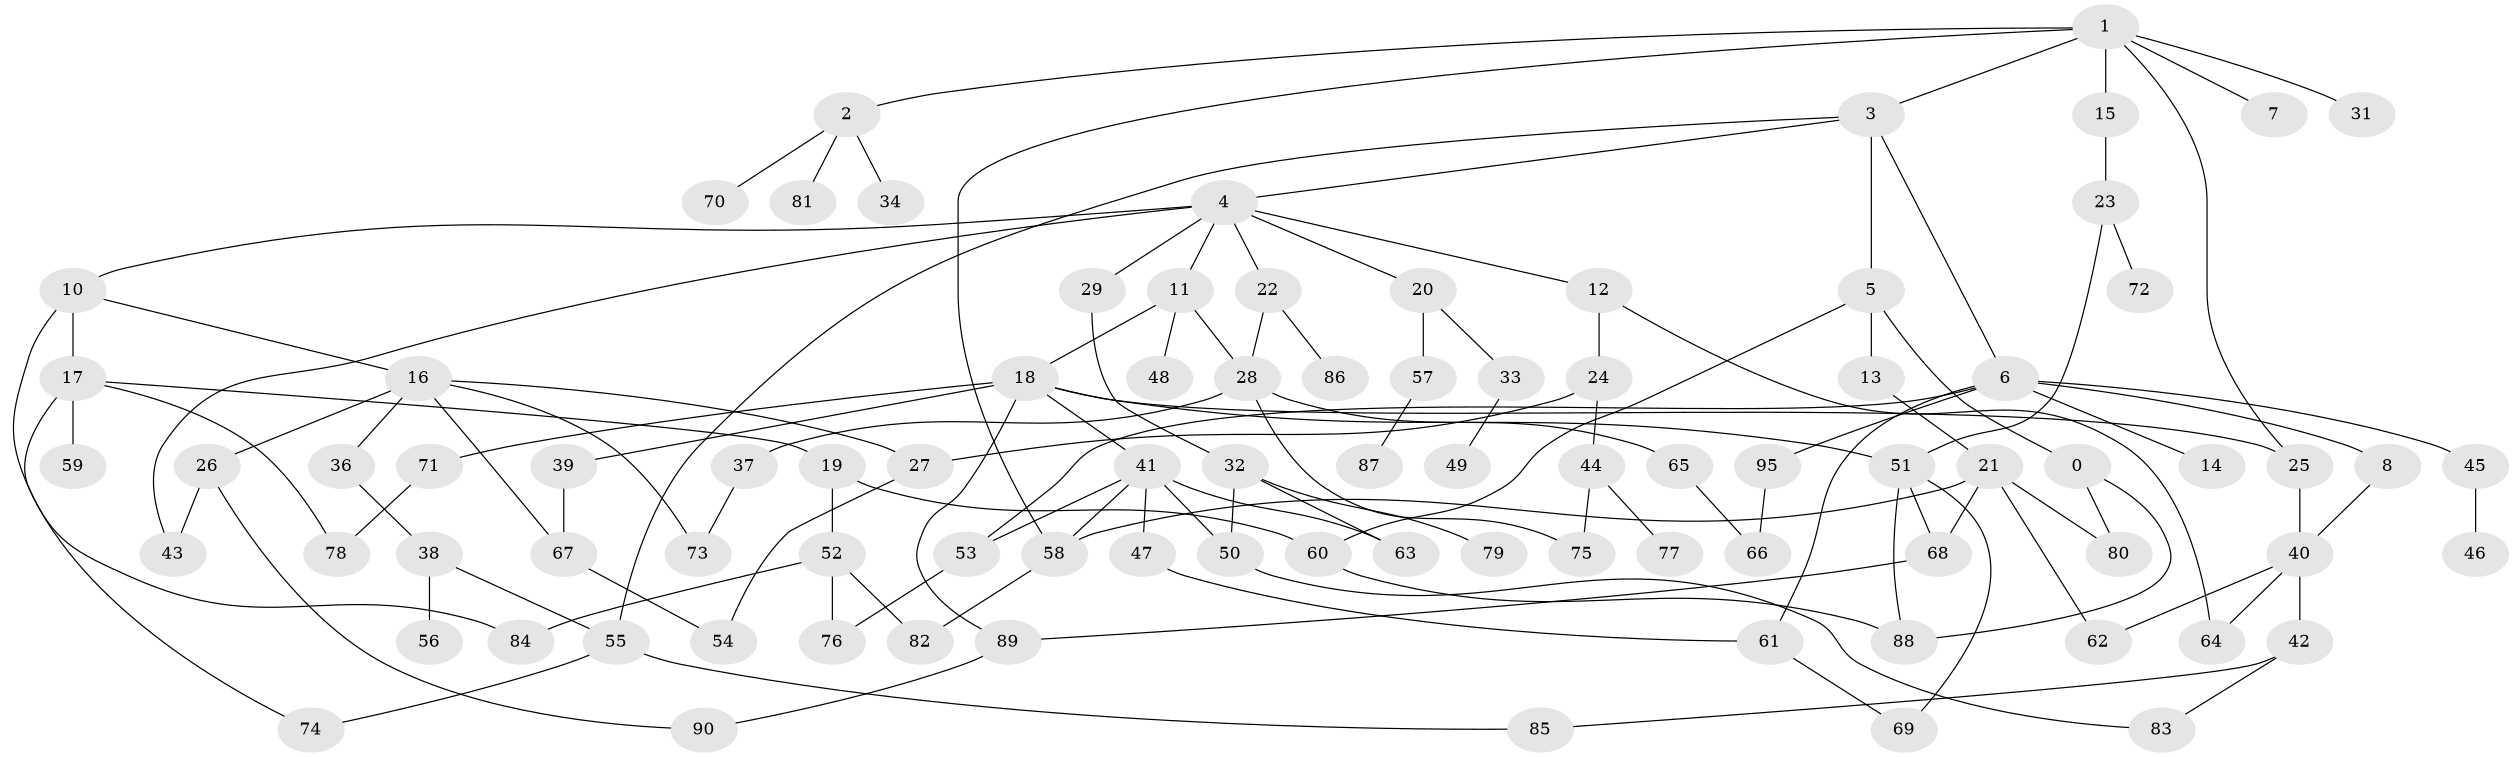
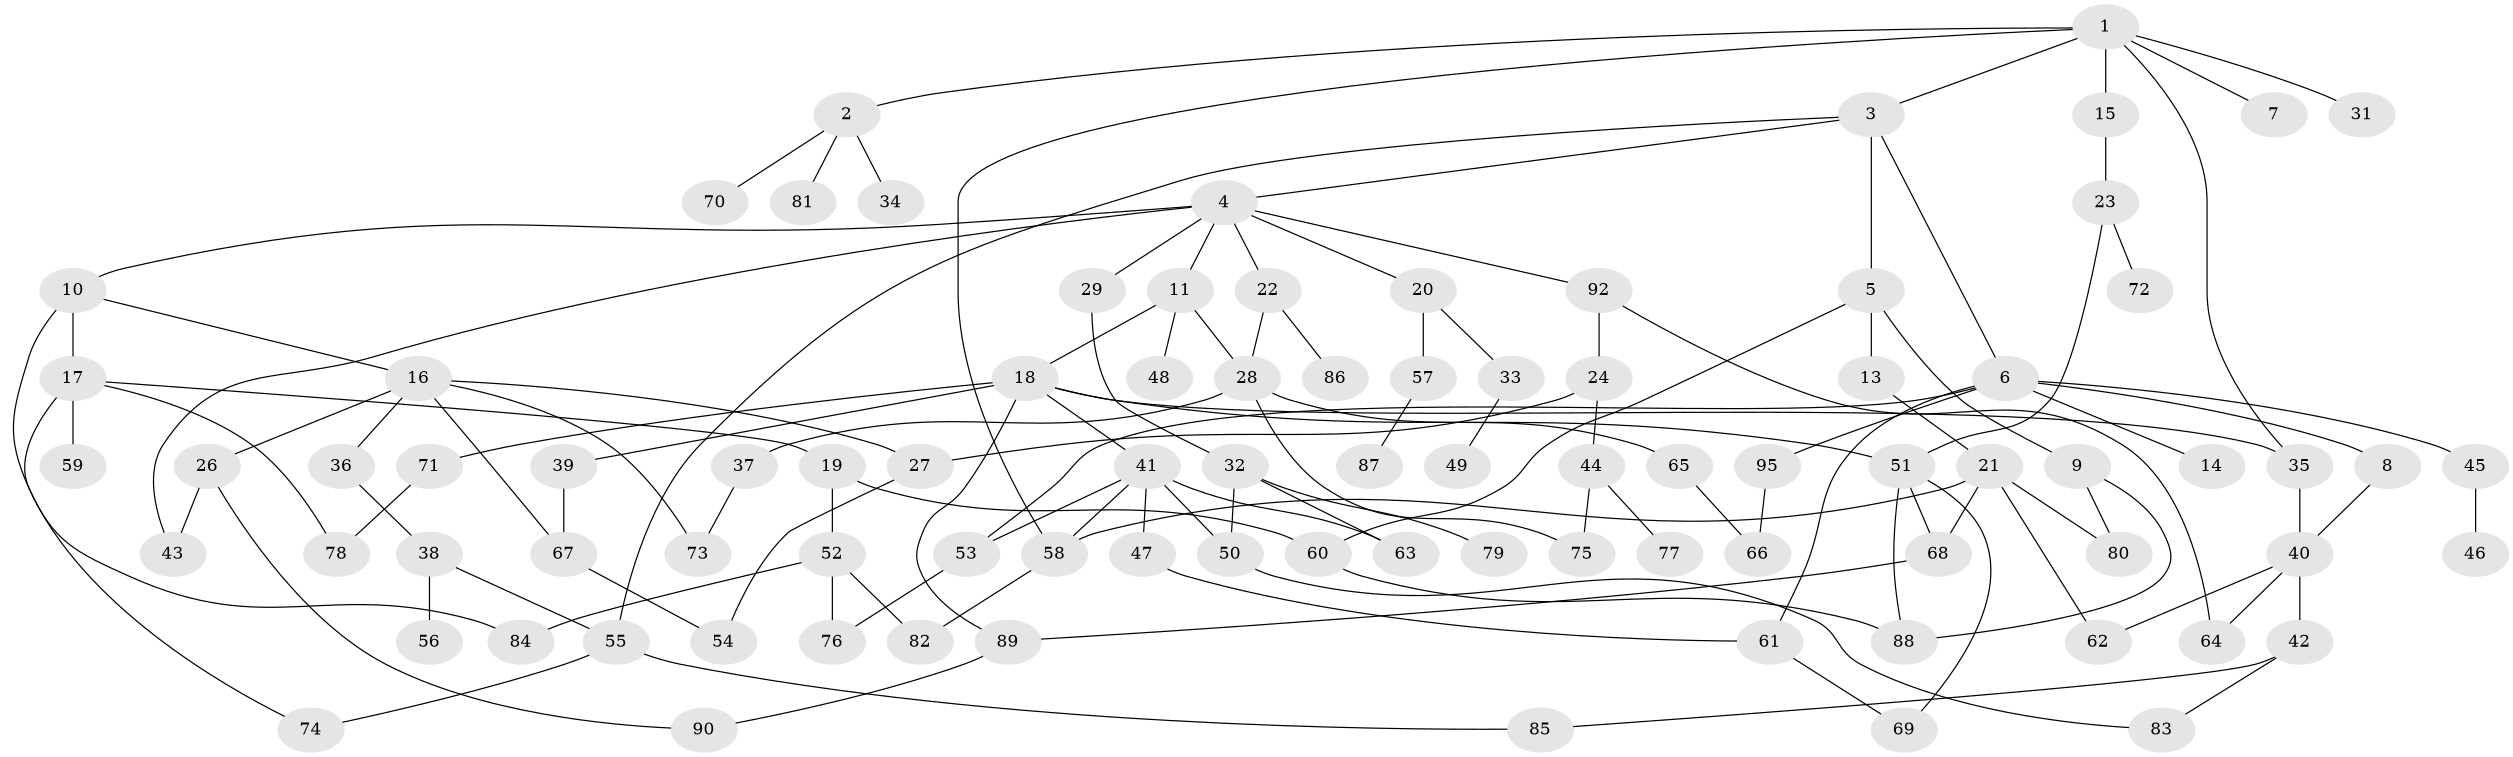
(1599, 291) -> (1599, 291)
(2078, 466) -> (2078, 466)
(2300, 466) -> (2300, 466)
